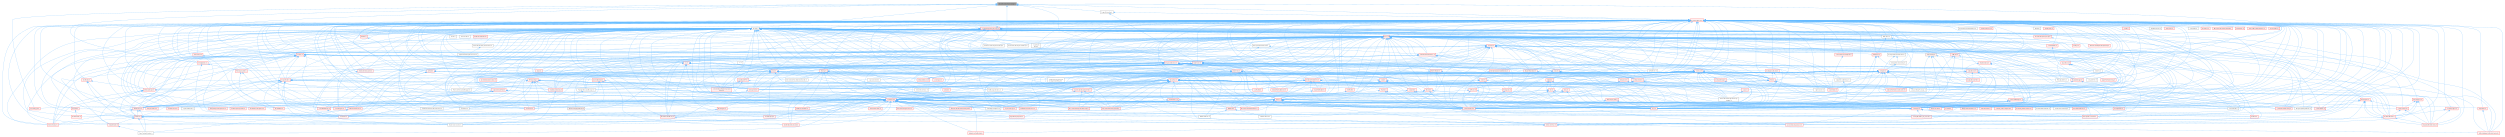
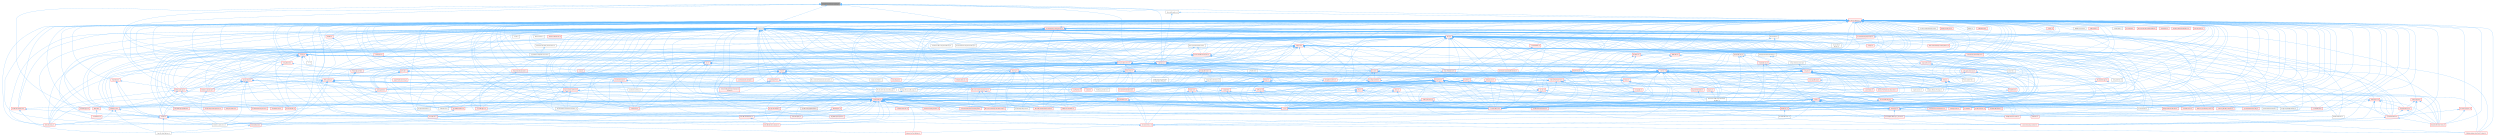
(2062, 109) -> none
(2483, 109) -> none
